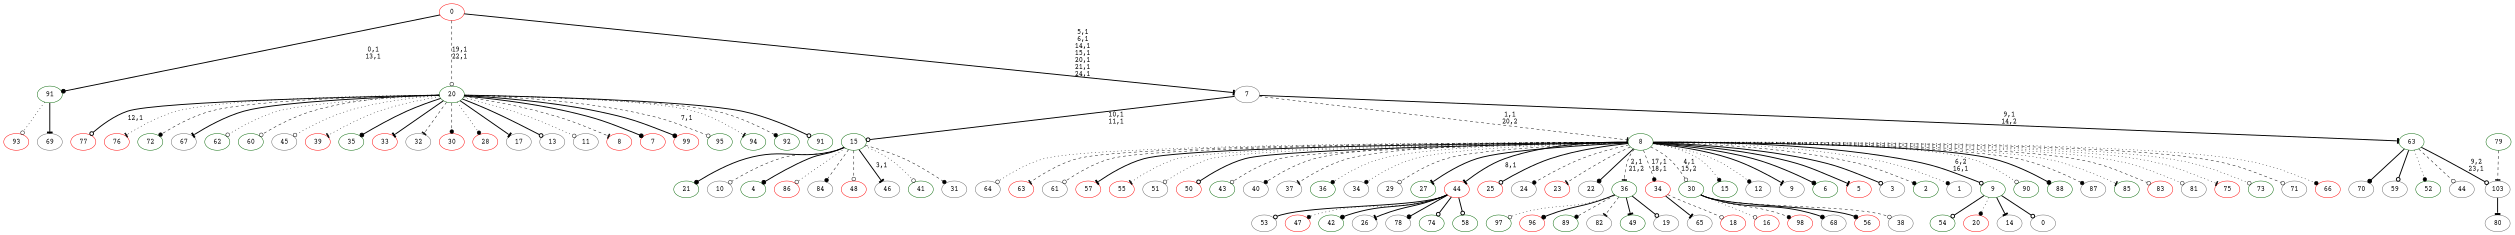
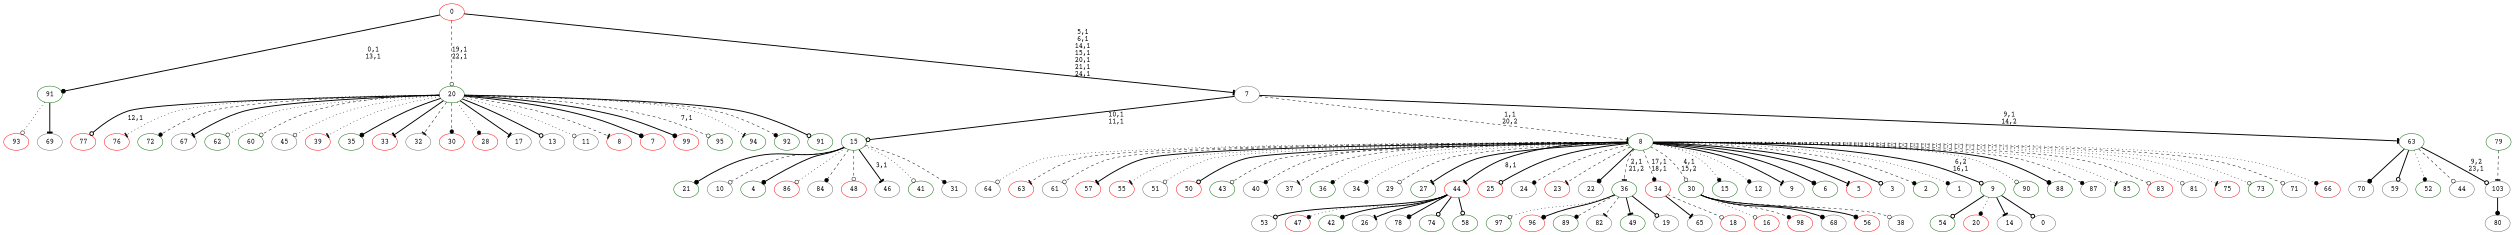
(2498, 205) -> (2498, 205)
